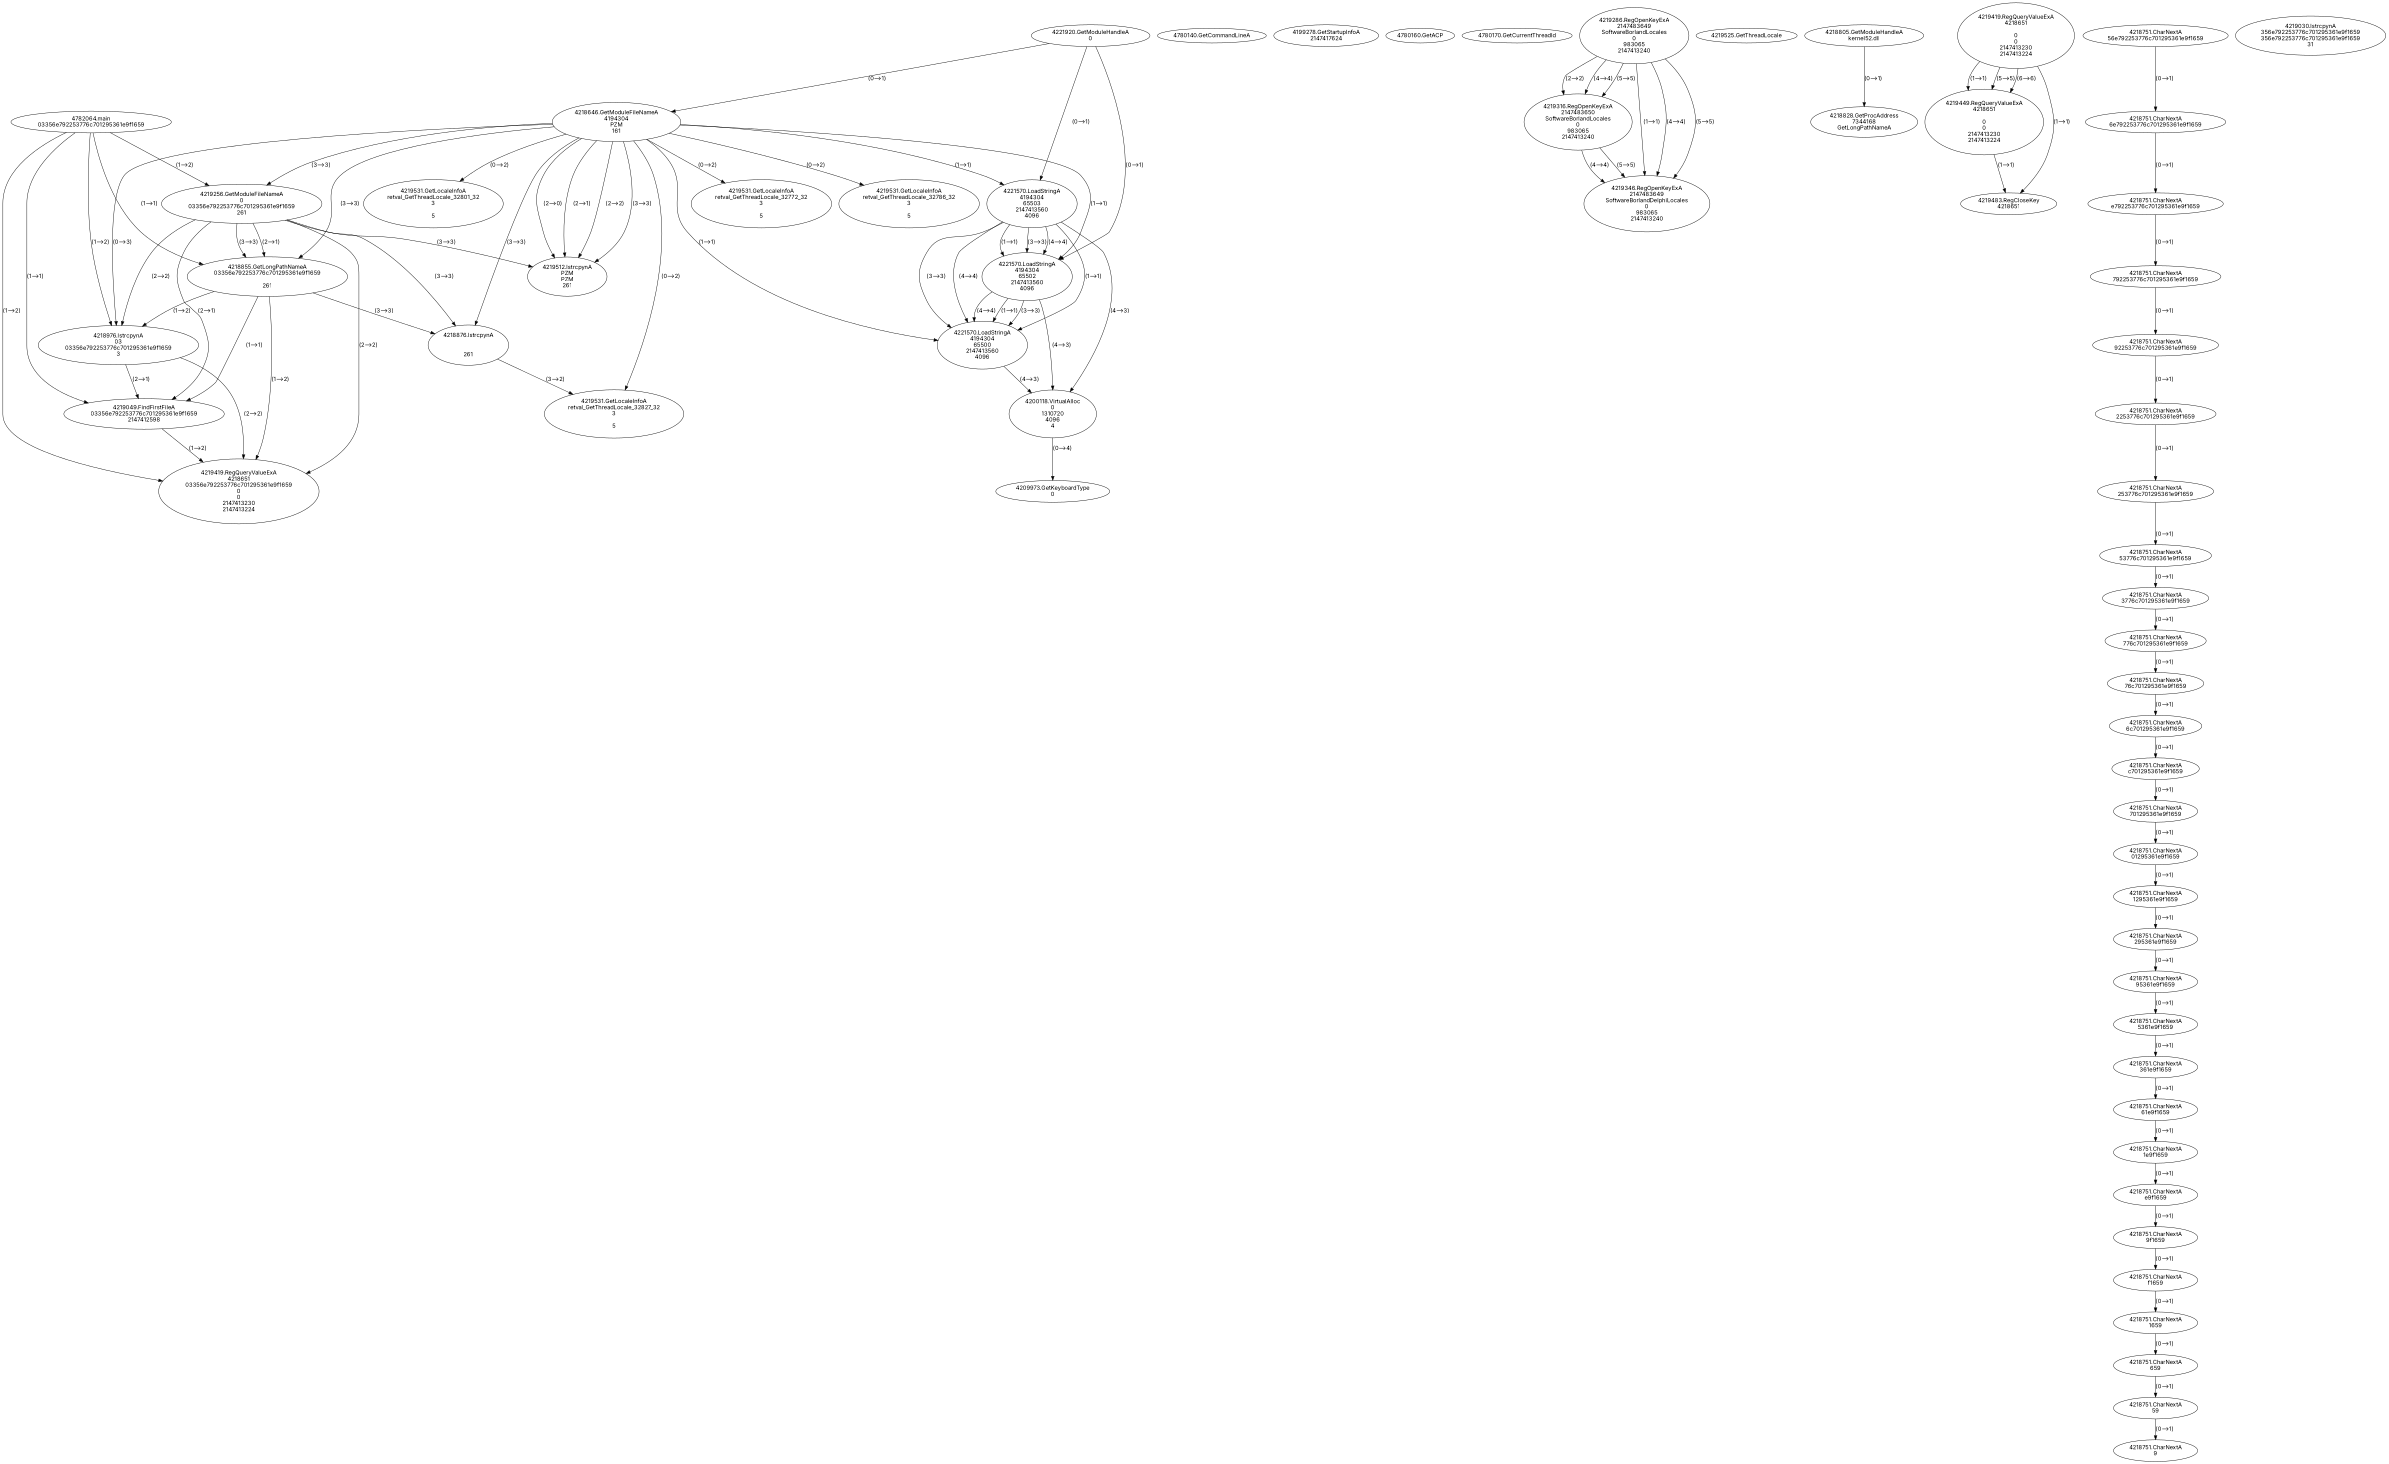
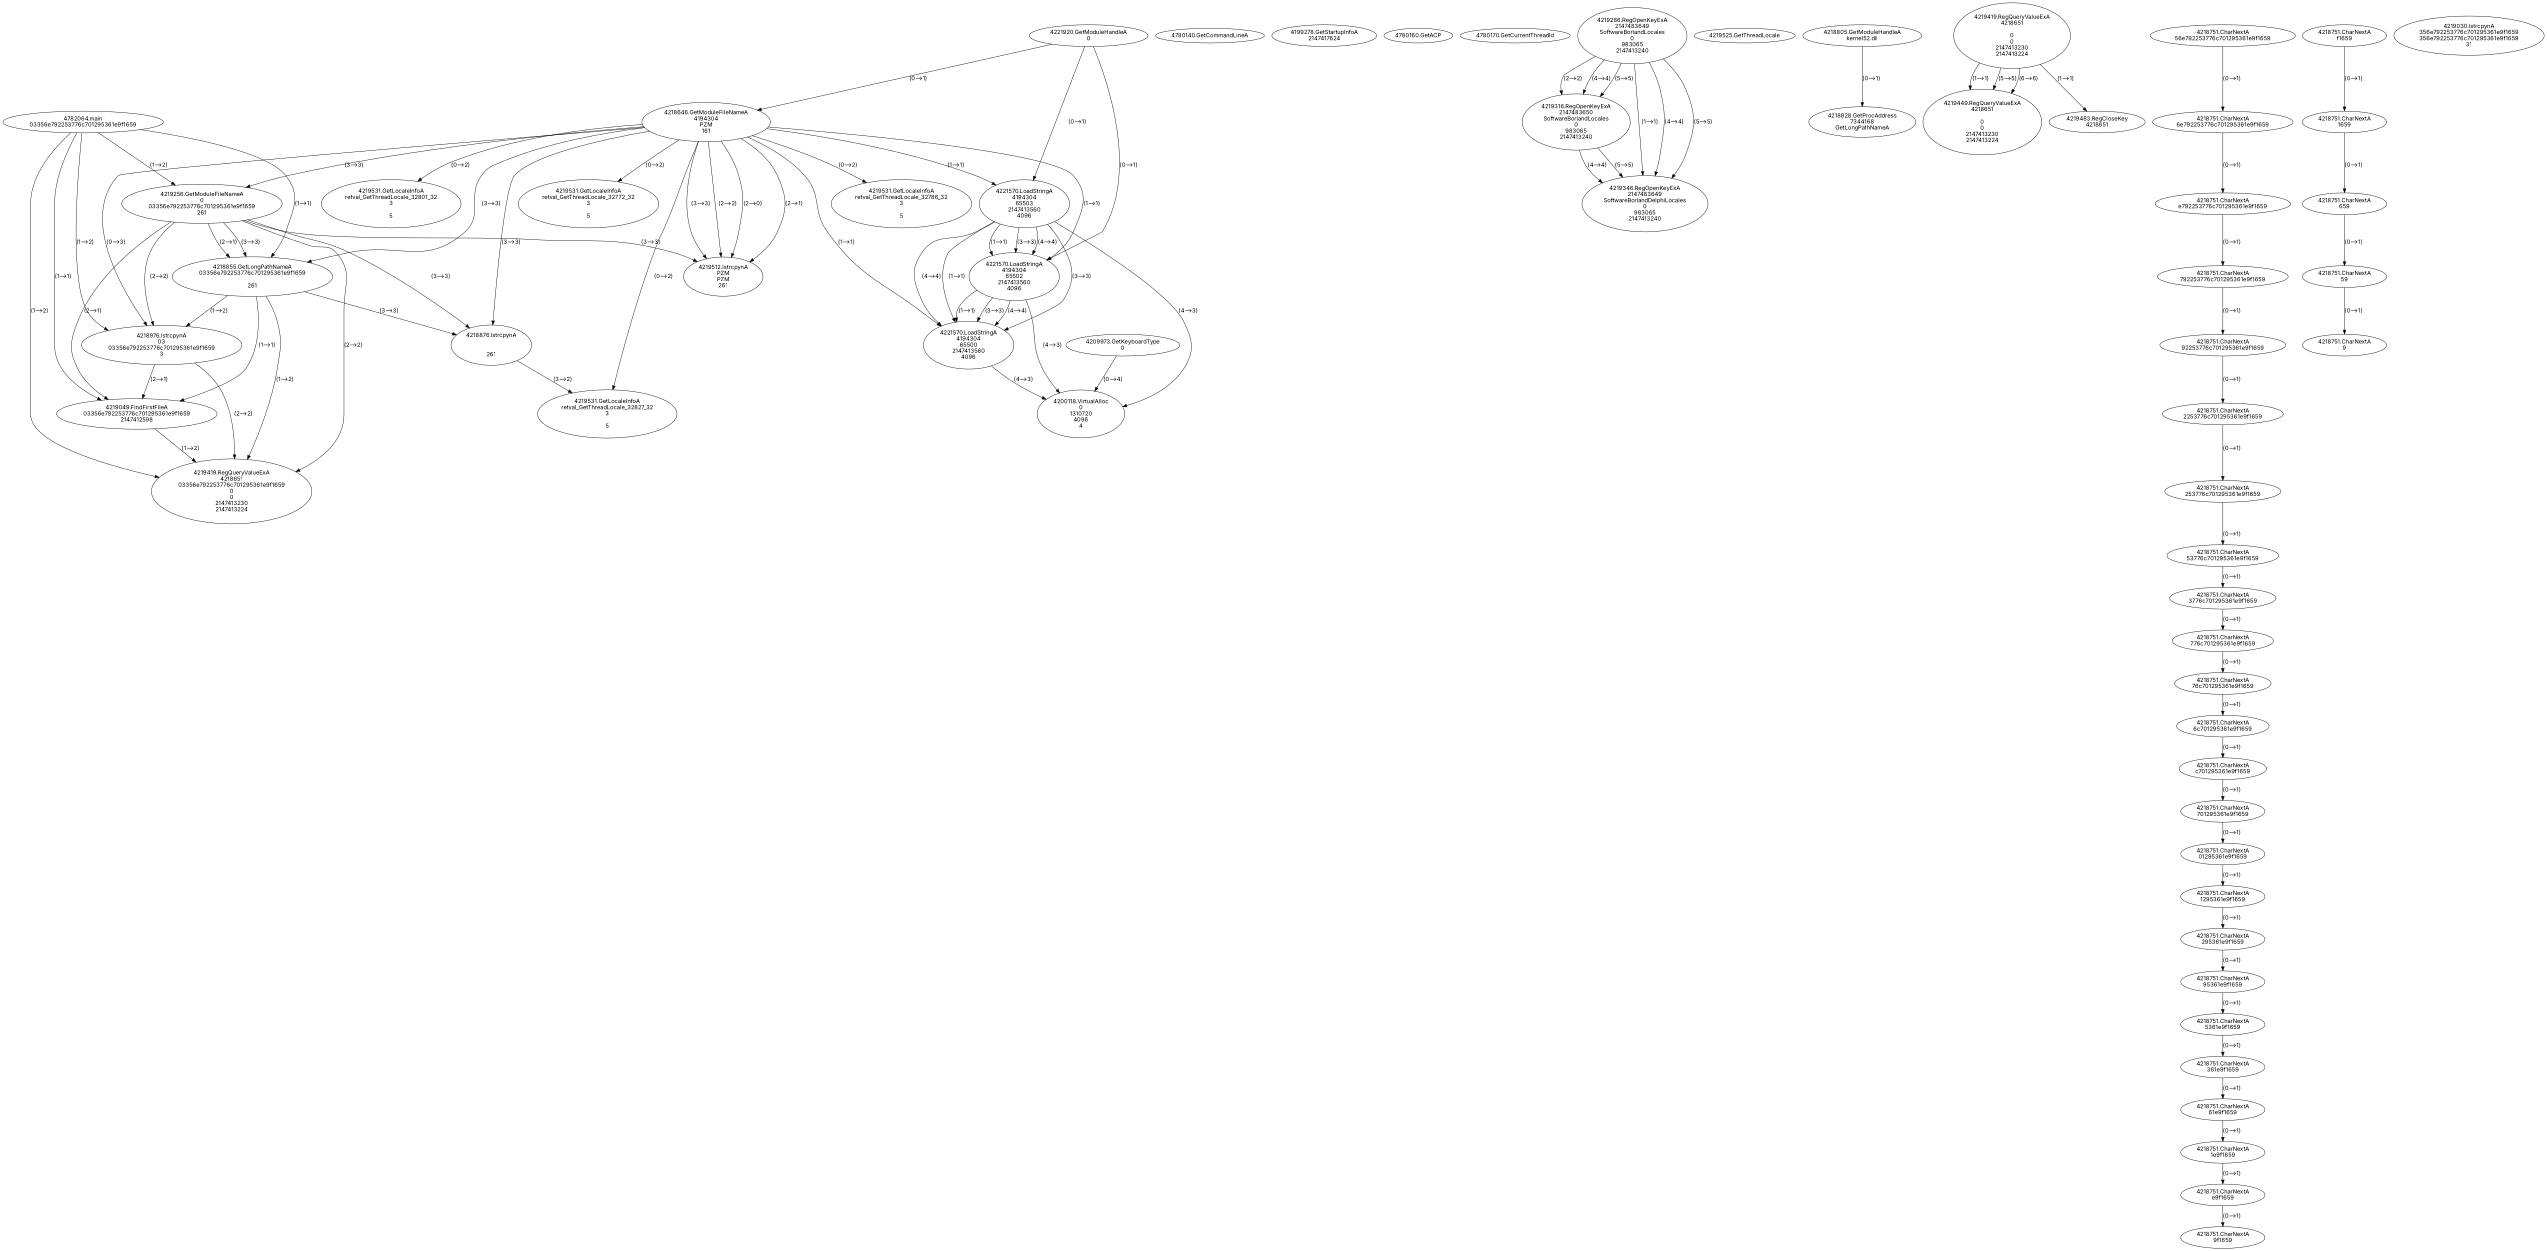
(1999, 172) -> none
(1053, 457) -> (1107, 372)
(2156, 1257) -> none
